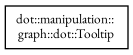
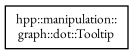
(67, 27) -> (67, 27)
